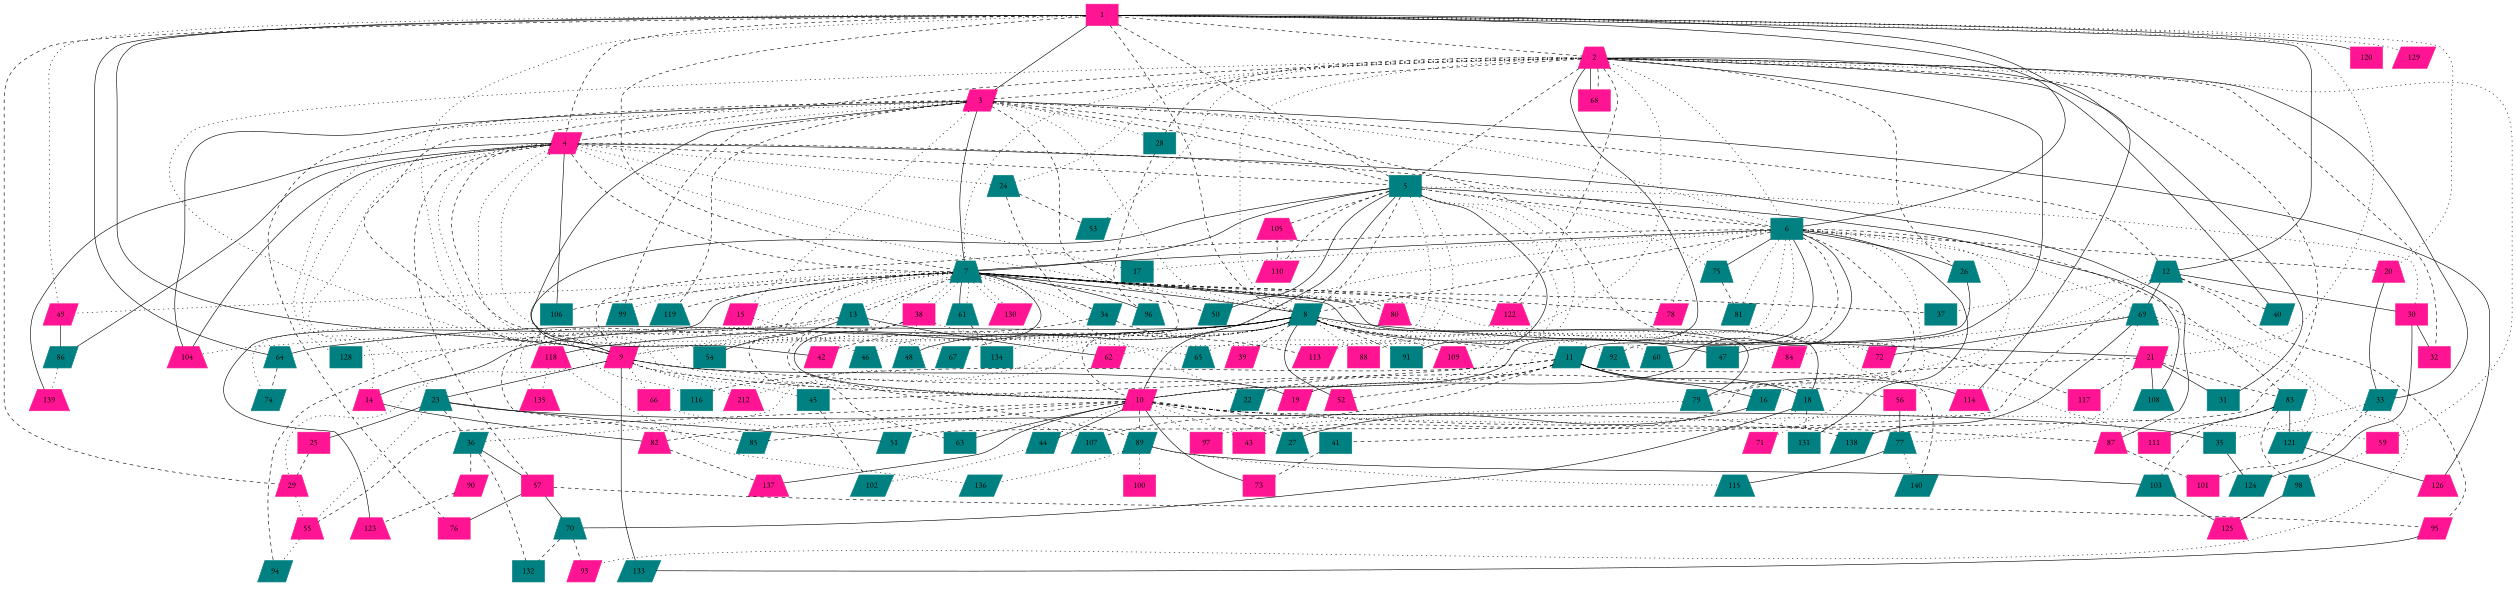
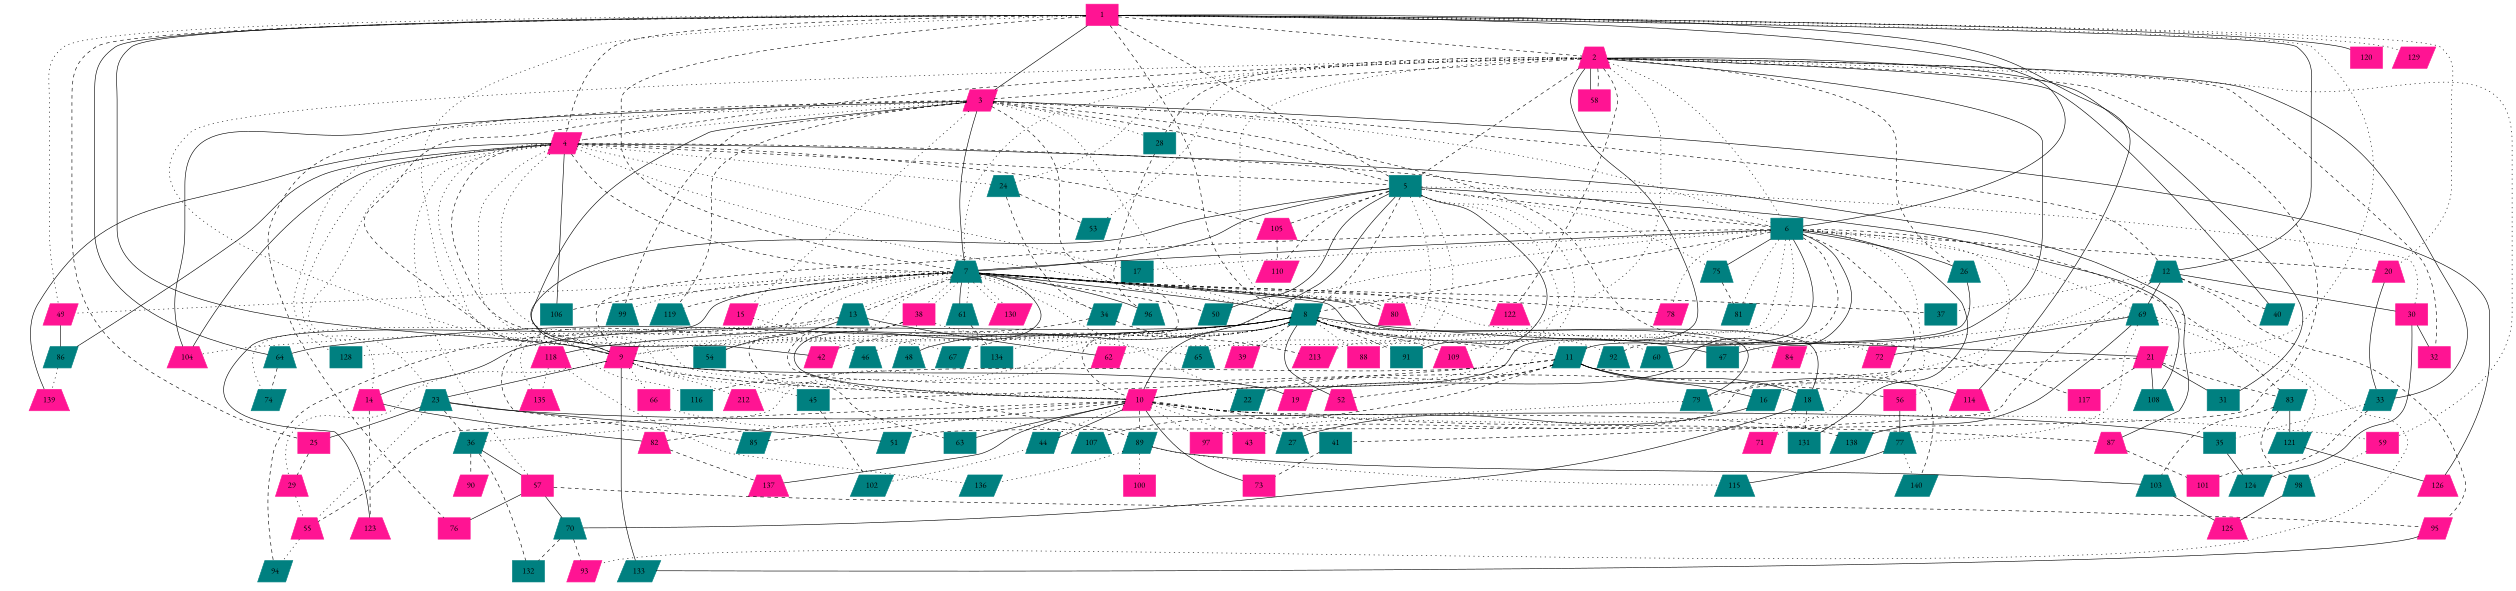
(60, 45) -> (102, 46)
(1594, 100) -> (1594, 100)
none -> (957, 167)
(417, 269) -> (417, 269)
(1315, 357) -> (1315, 357)
(2154, 443) -> none
(419, 508) -> (370, 459)
